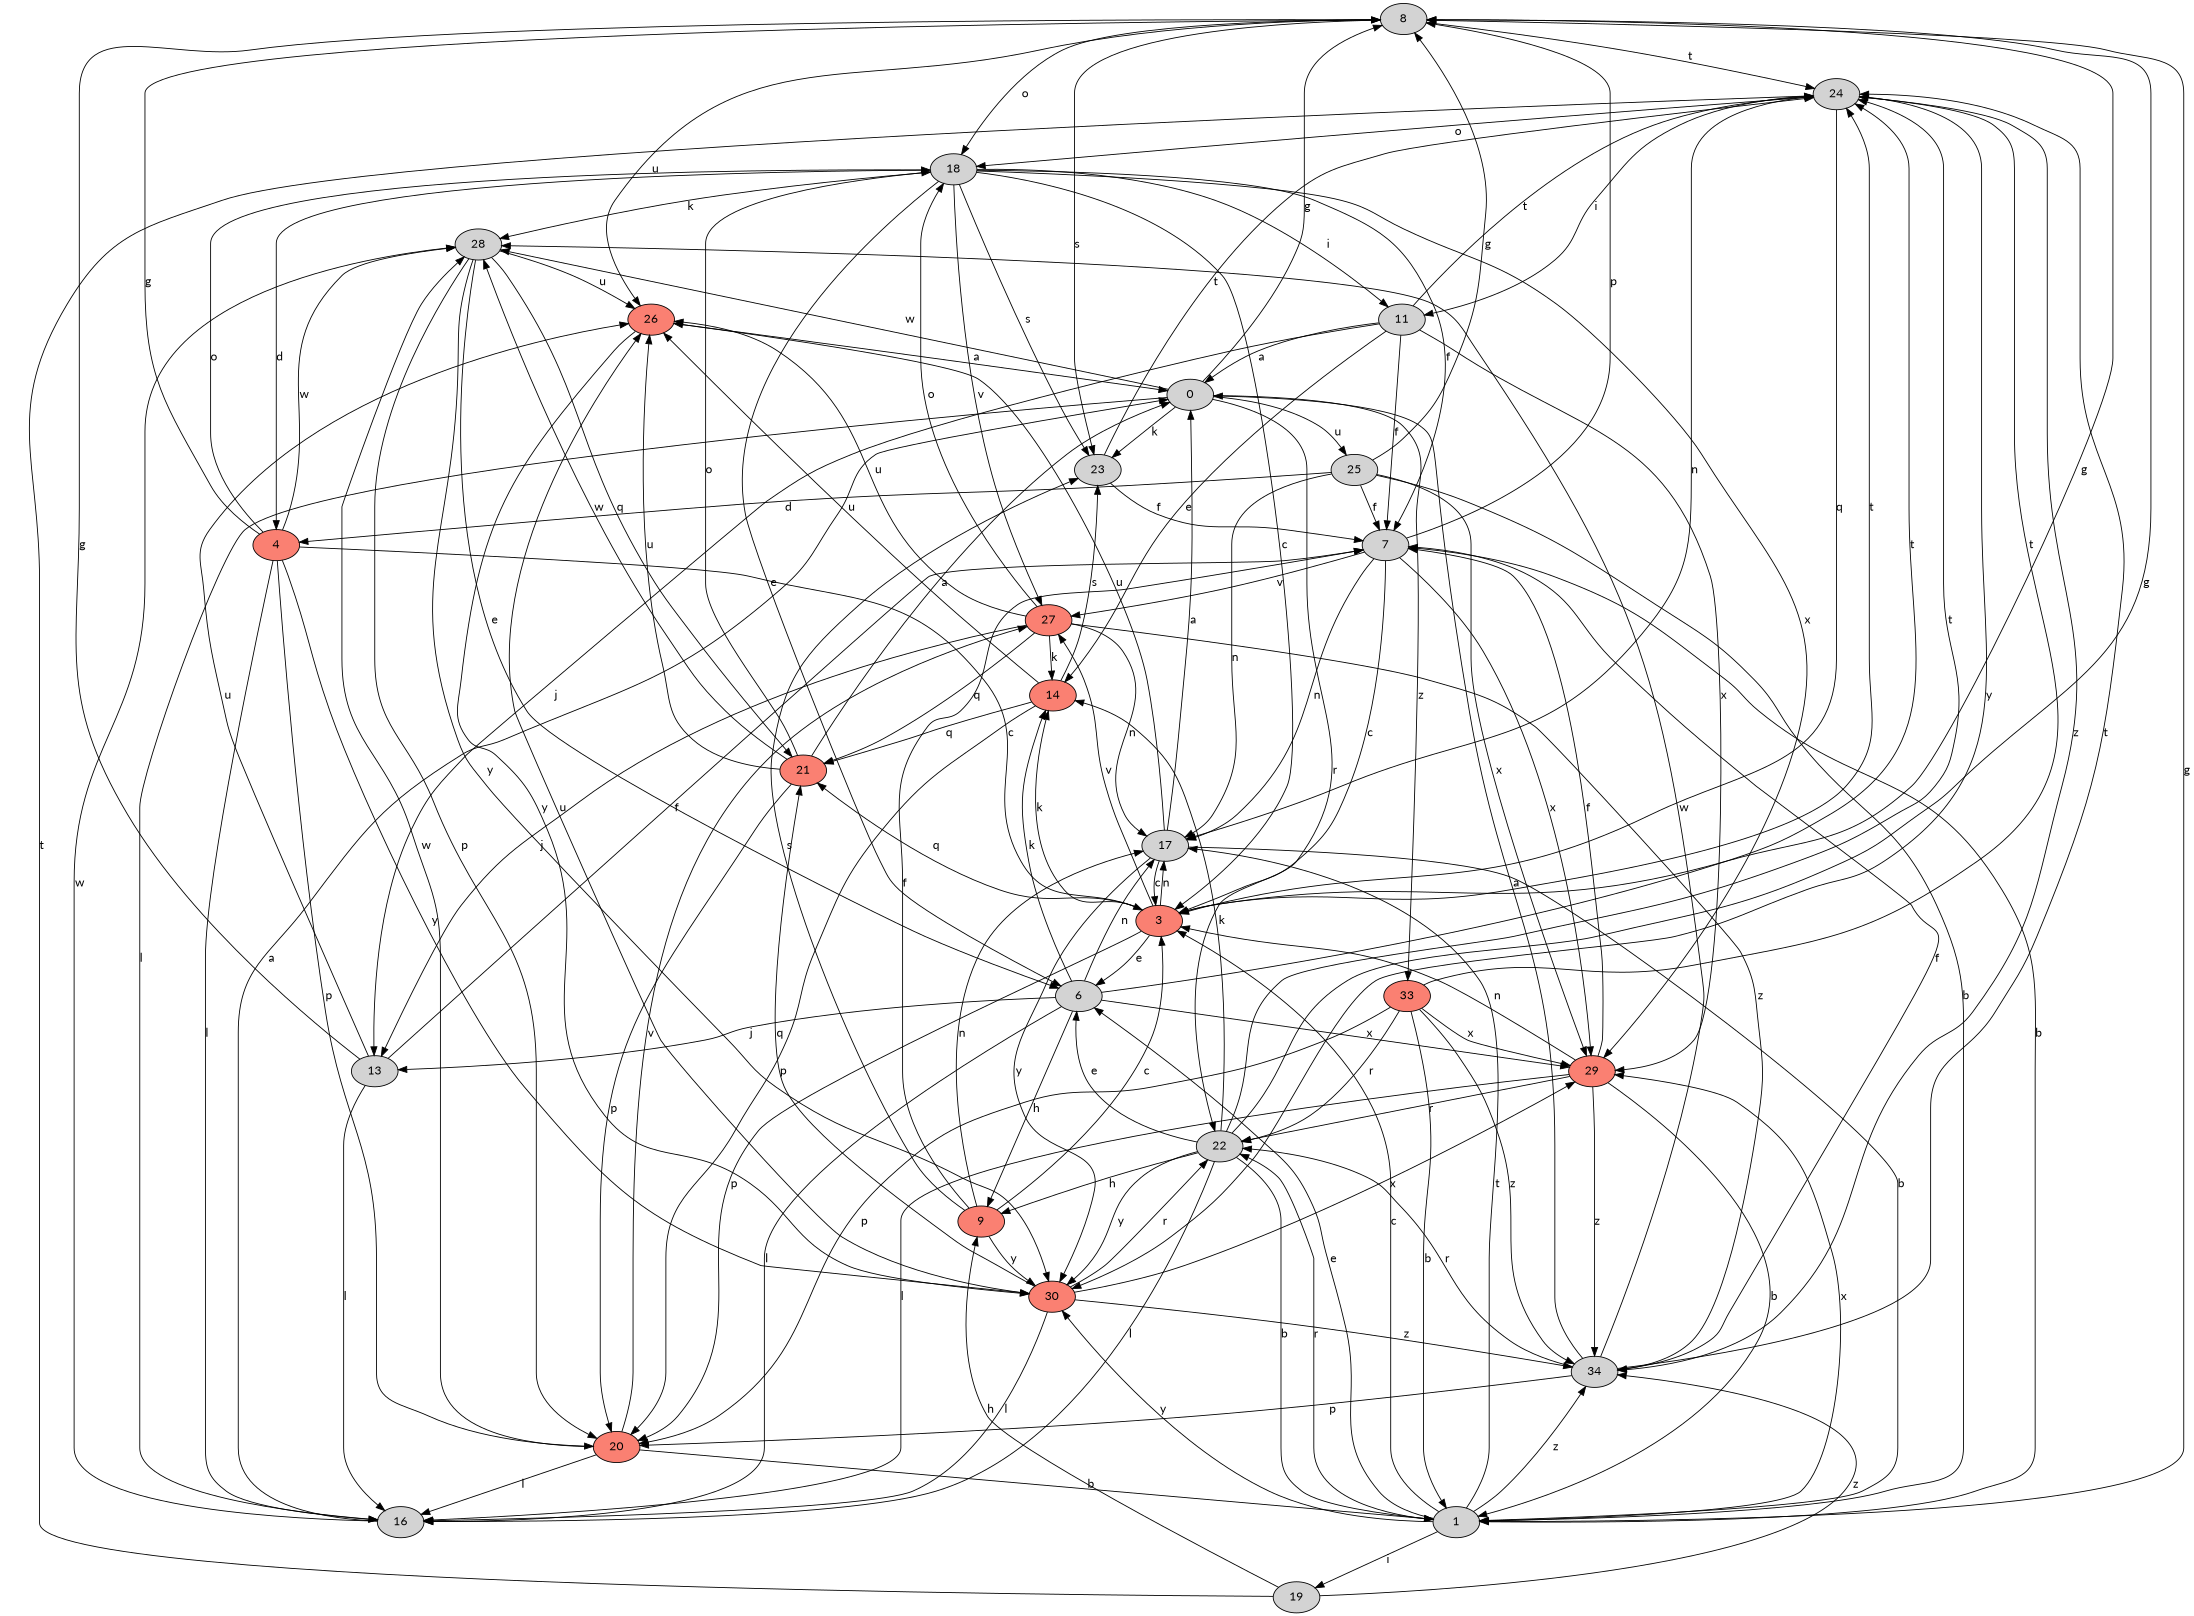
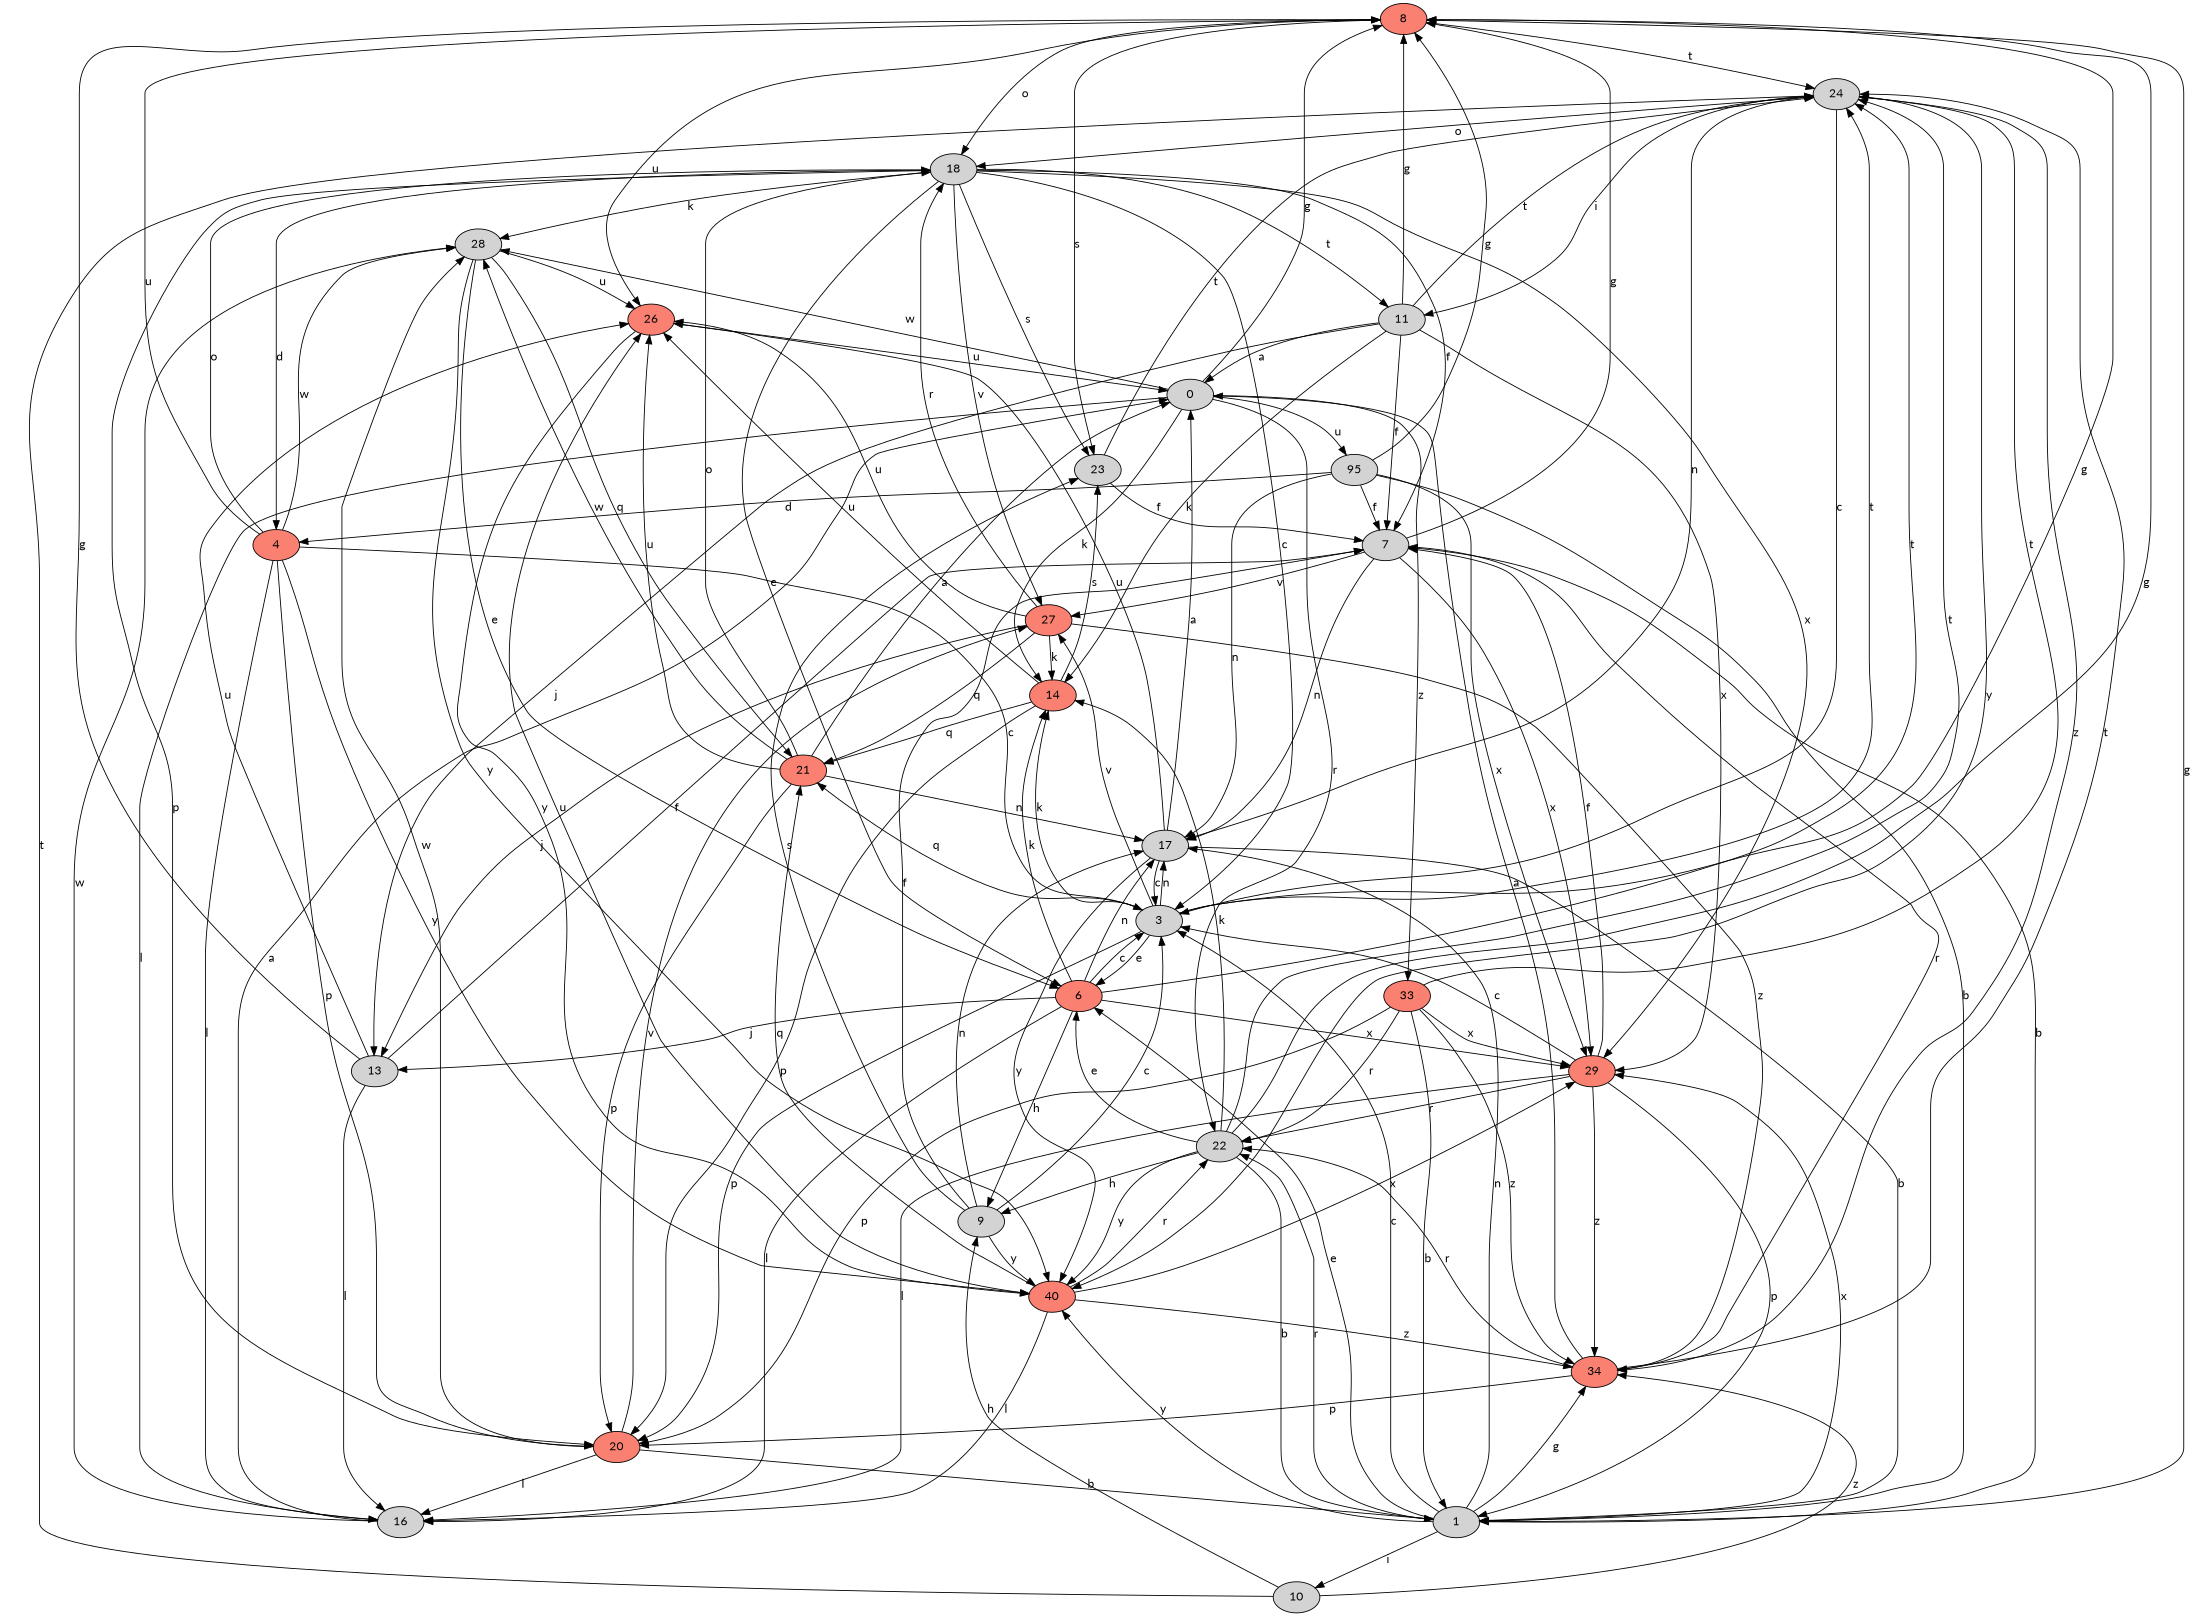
(1404, 19) -> (1404, 19)
none -> (1404, 174)
(1328, 244) -> (1328, 244)
(148, 282) -> (148, 282)
(1614, 282) -> (1614, 282)
(976, 357) -> (976, 357)
(1499, 384) -> none
(932, 395) -> (932, 395)
(1147, 429) -> (1074, 535)
(1354, 470) -> (1354, 470)
(1189, 508) -> (1189, 508)
(1839, 508) -> (1839, 508)
(1132, 715) -> (980, 807)
(1355, 768) -> (1112, 959)
(455, 848) -> (117, 602)
(1159, 921) -> (1159, 921)
(1938, 958) -> (1938, 958)
(1079, 996) -> (1079, 996)
(1497, 996) -> (1497, 996)
(1498, 1184) -> (1498, 1184)
(981, 1222) -> (981, 1222)
(1052, 1297) -> (1052, 1297)
(1774, 1297) -> (1774, 1297)
(1595, 1372) -> (1595, 1372)
(1556, 1447) -> (1556, 1447)
(930, 1492) -> none
(1297, 1597) -> (1297, 1597)
